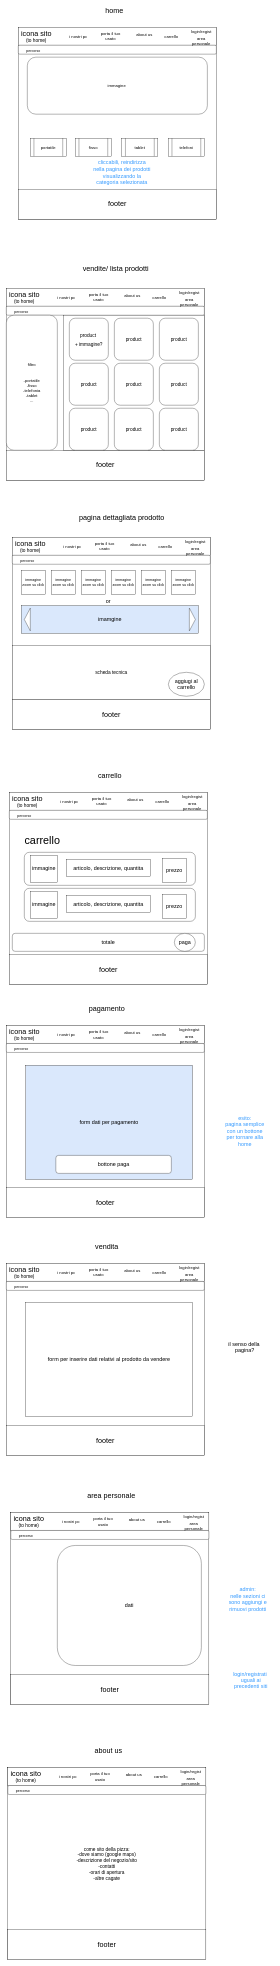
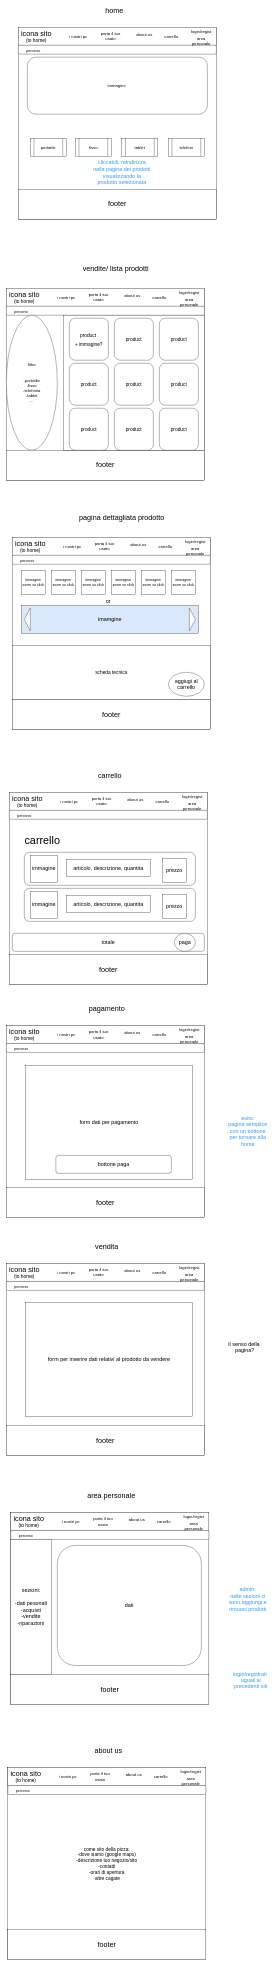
(122, 173) -> (122, 173)
(32, 383) -> (32, 383)
(109, 1122) -> (109, 1122)
(245, 1131) -> (248, 1131)
none -> (31, 1607)
(107, 1863) -> (107, 1863)
